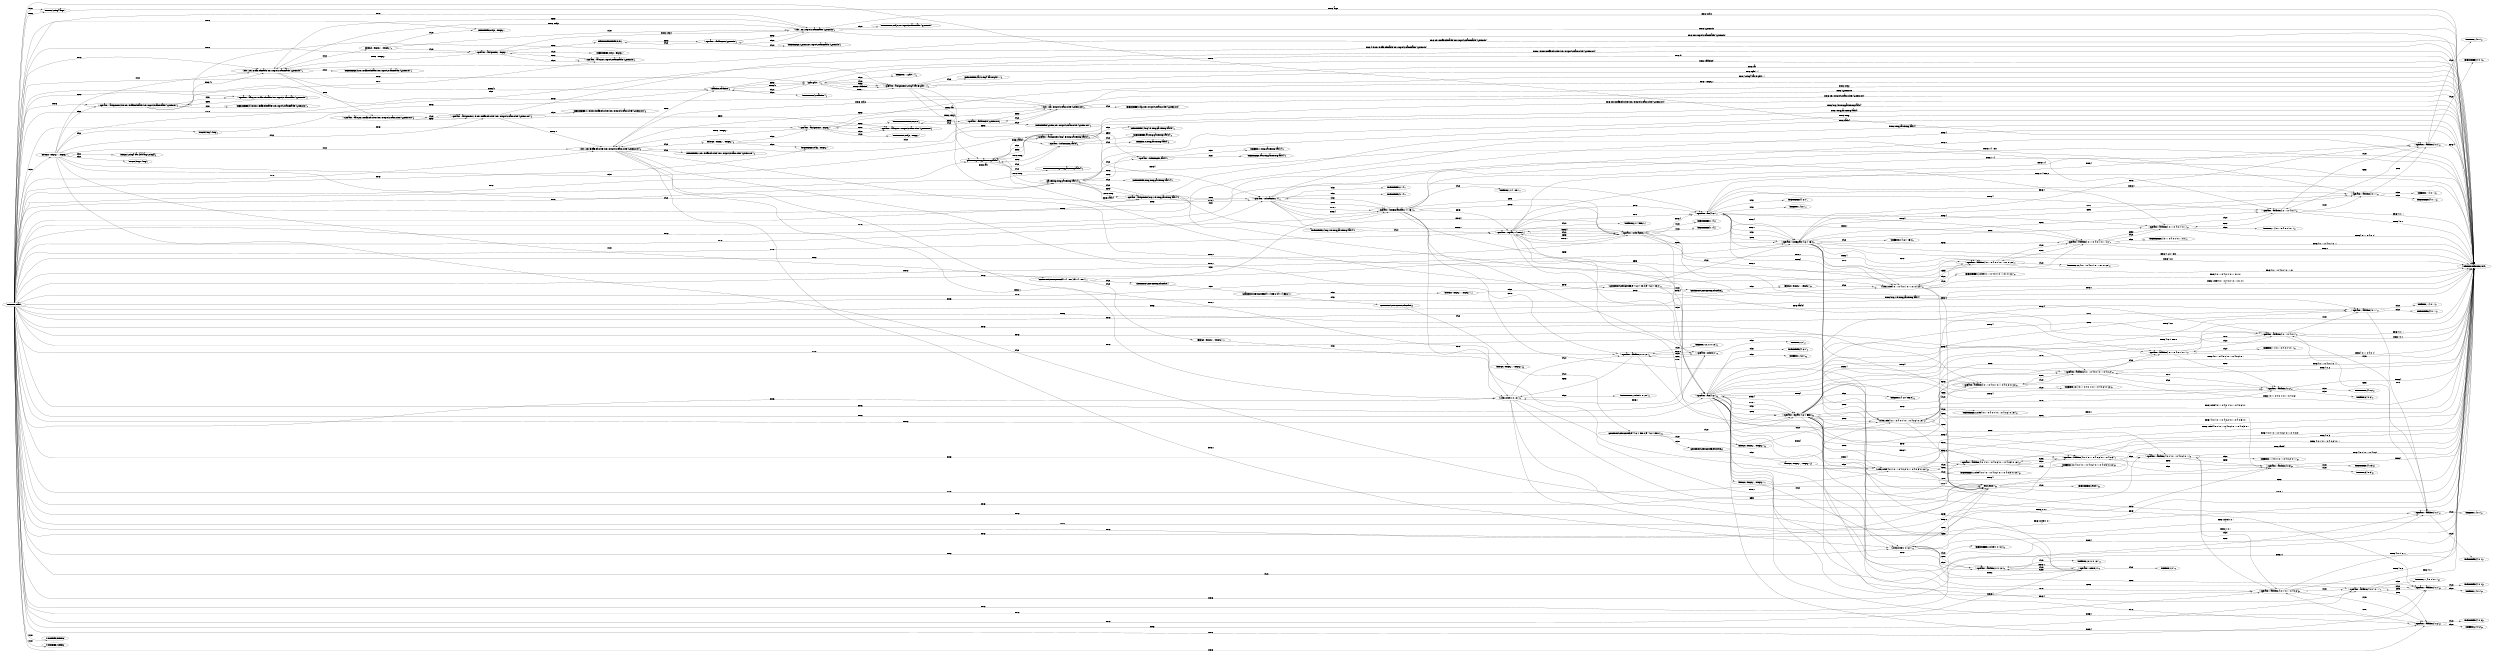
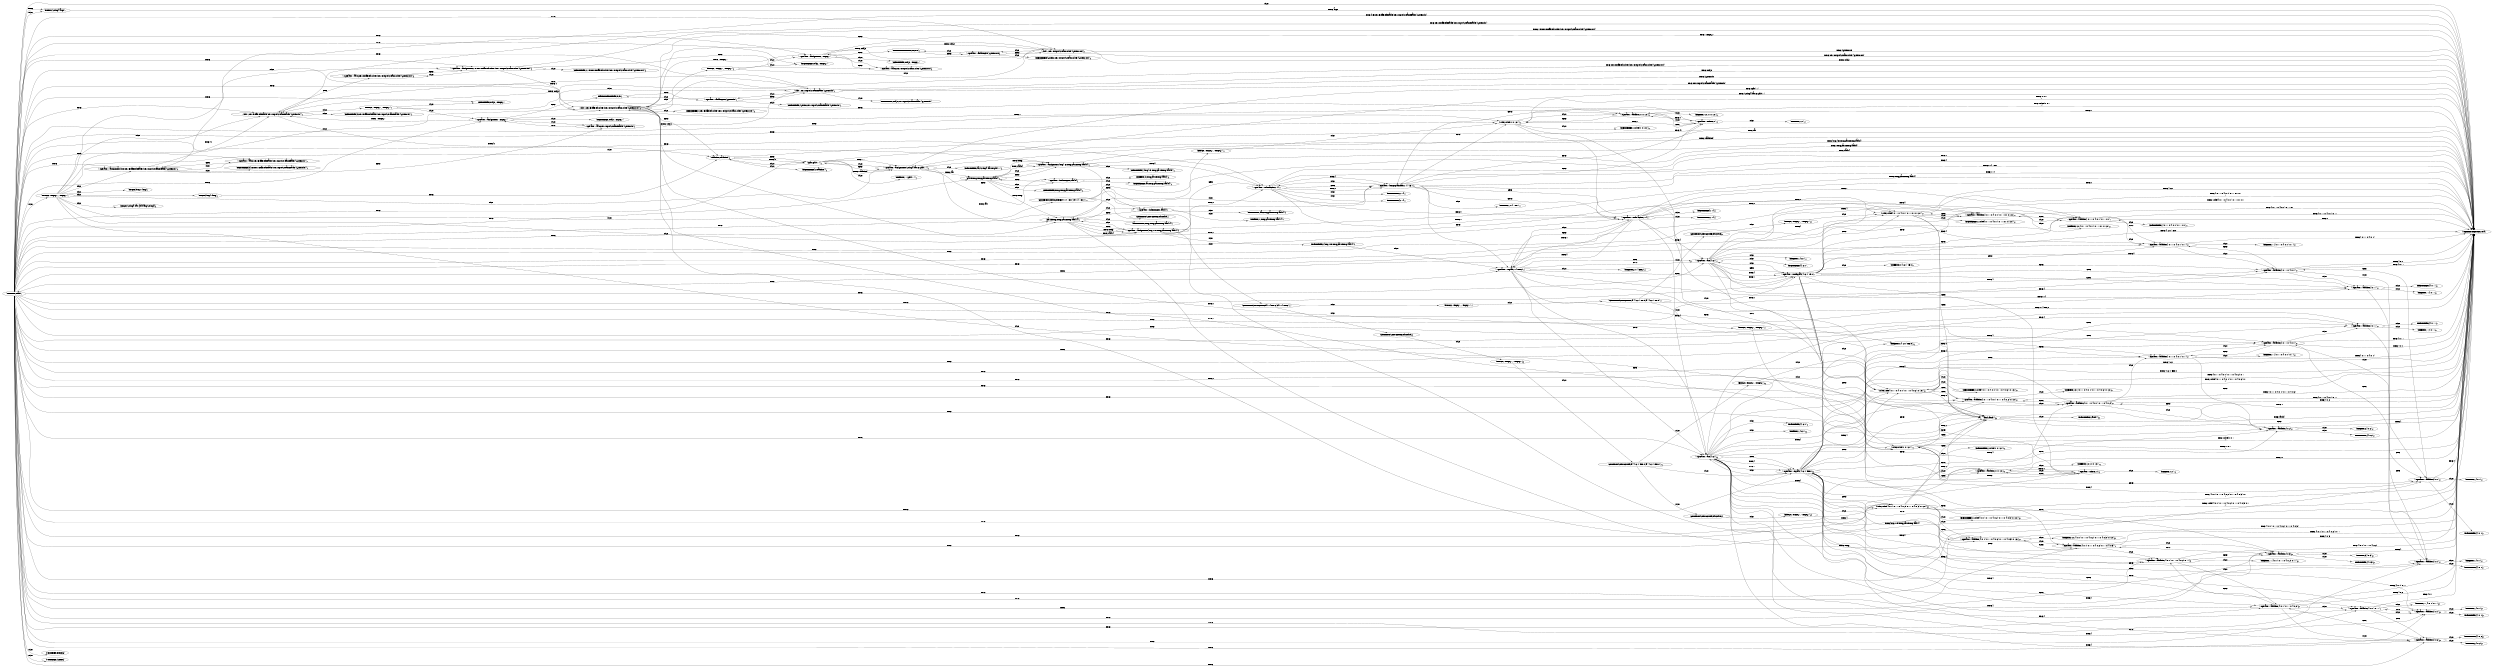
(1152, 107) -> none
(1717, 299) -> none
(1645, 334) -> (1696, 317)
